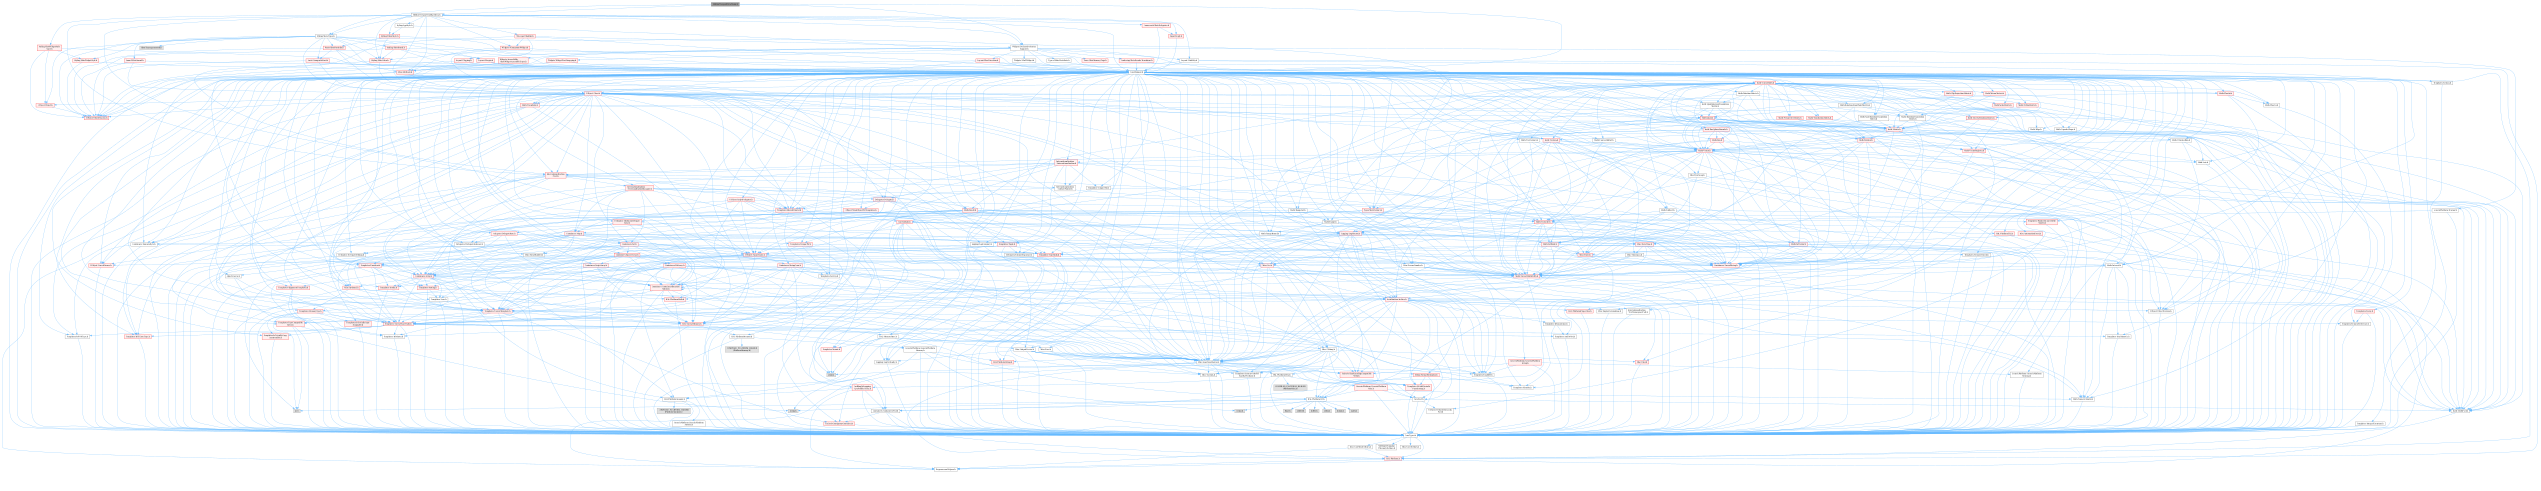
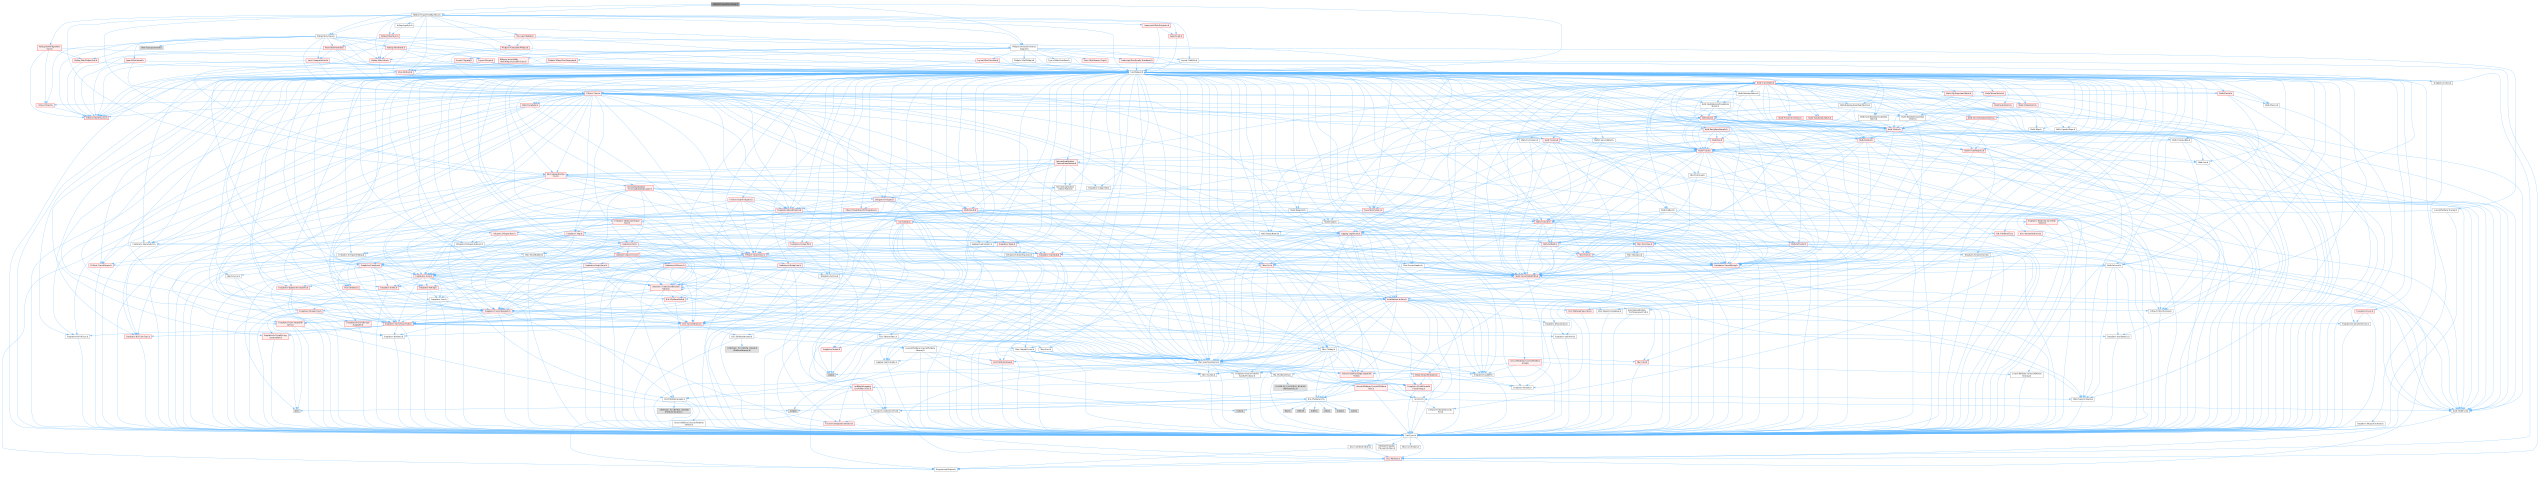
(726, 241) -> (679, 210)
(388, 282) -> (363, 282)
